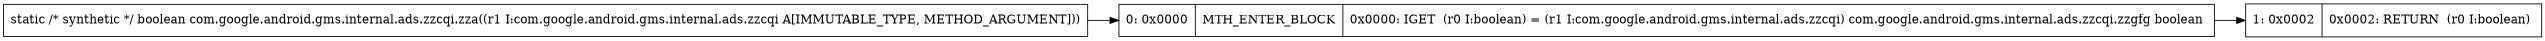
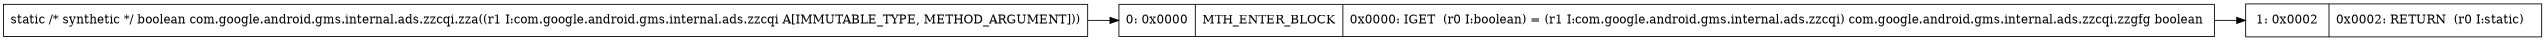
(2432, 20) -> (2432, 20)
